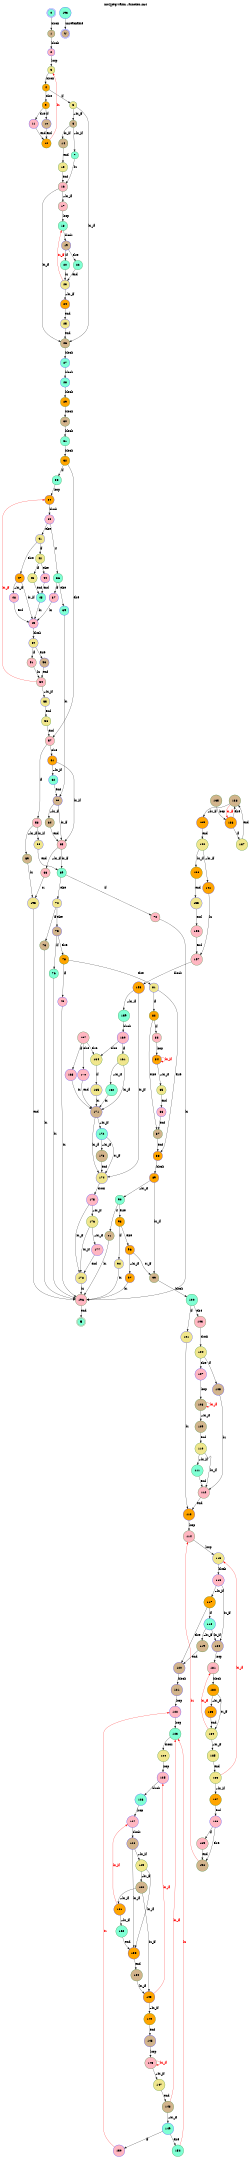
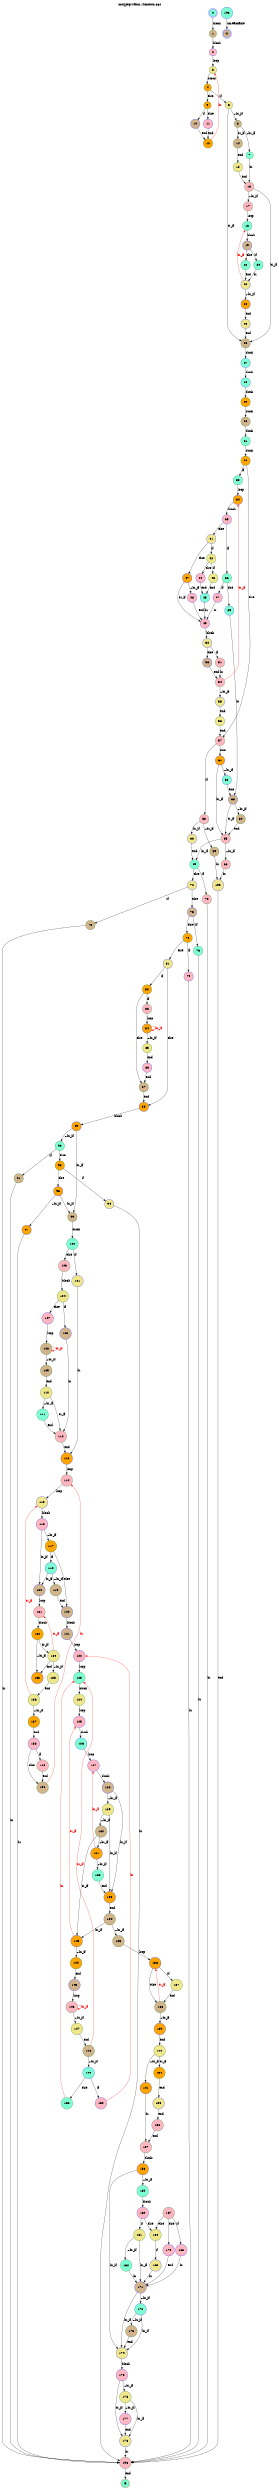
(211, 1722) -> (46, 1666)
none -> (114, 1929)
